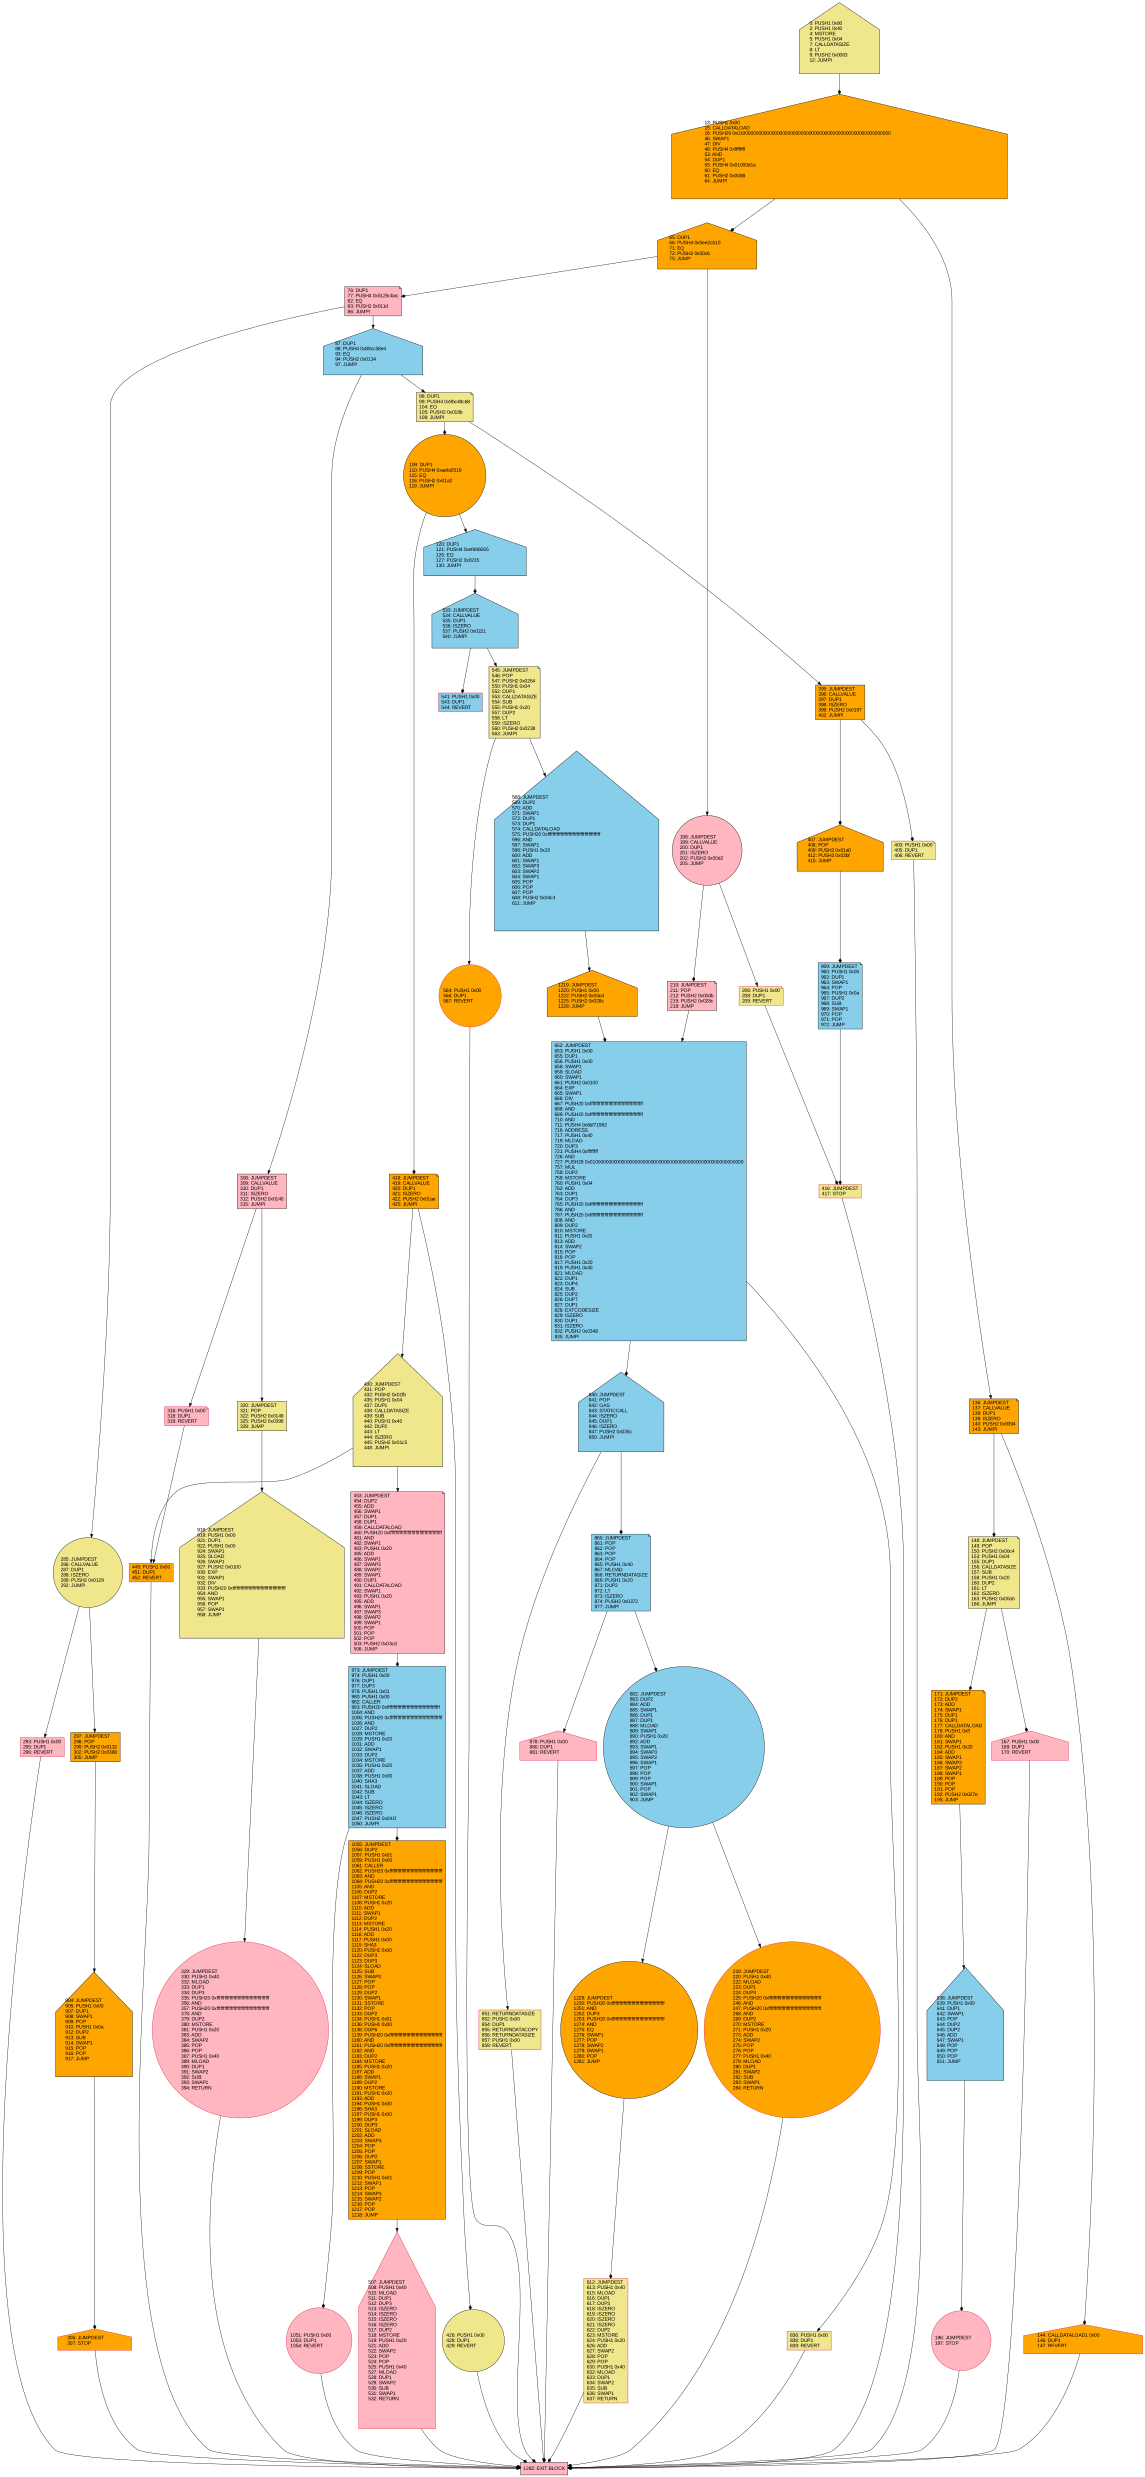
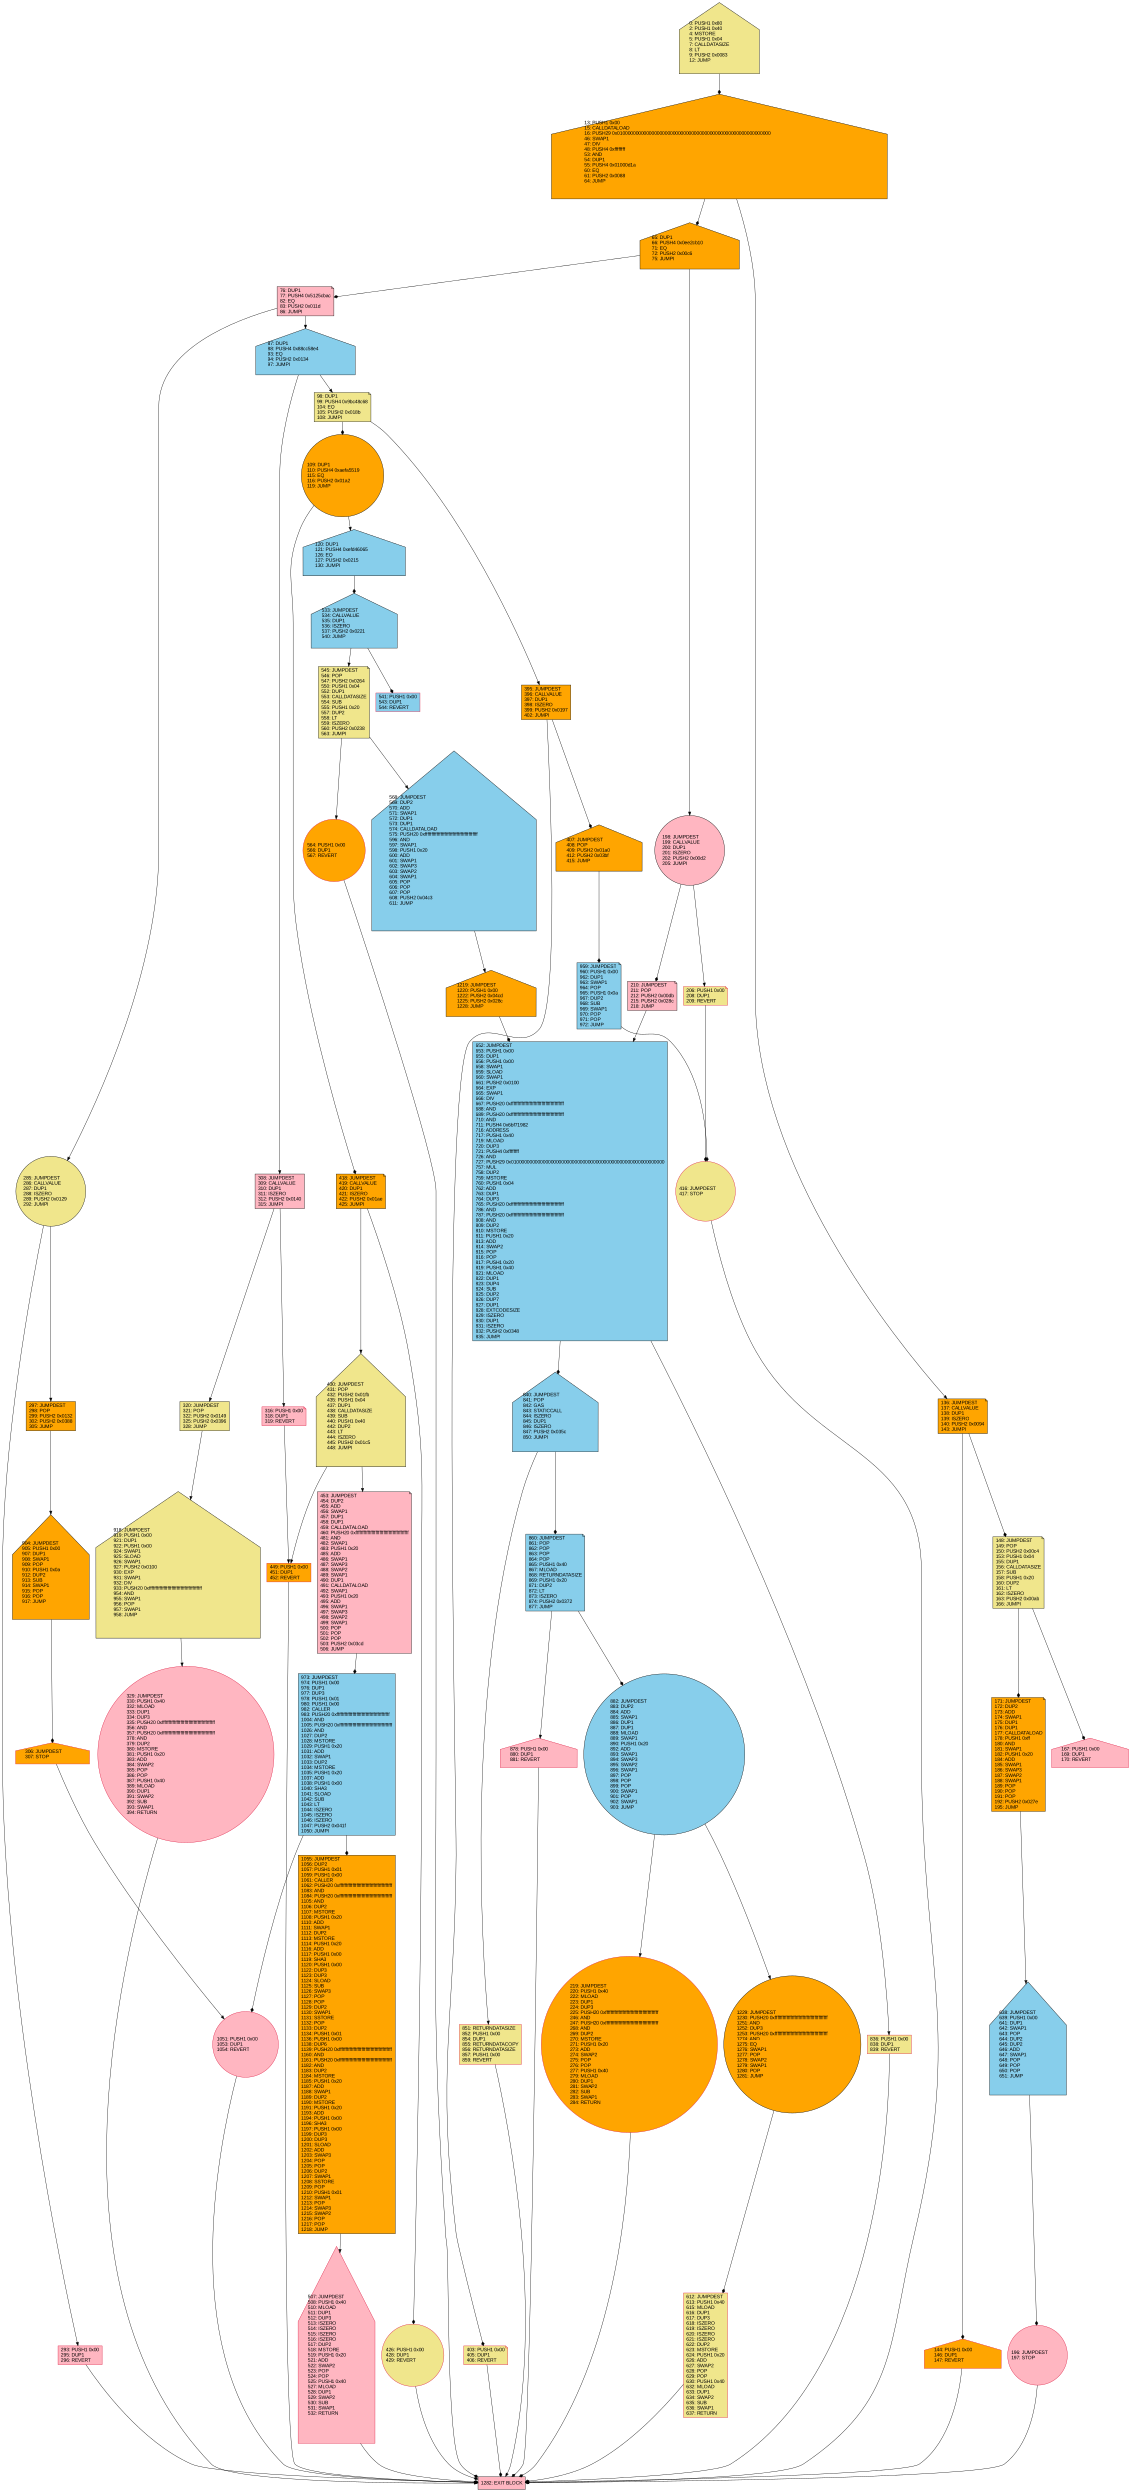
(840, 1191) -> (706, 1191)
(1012, 2317) -> none
(473, 2341) -> (413, 2355)
(1083, 2341) -> (963, 2355)
(271, 2461) -> (130, 1896)
